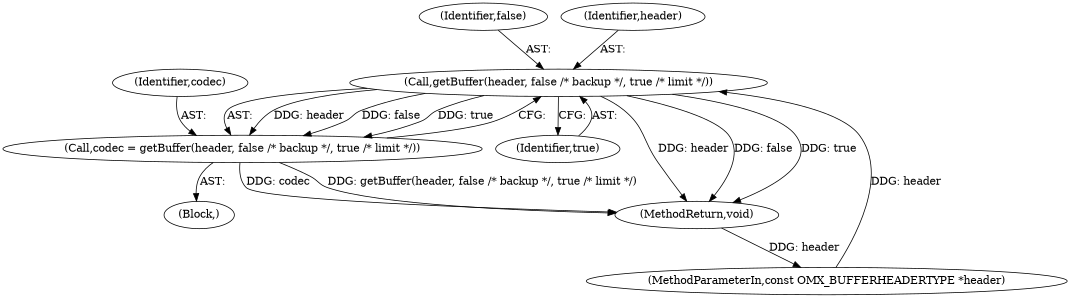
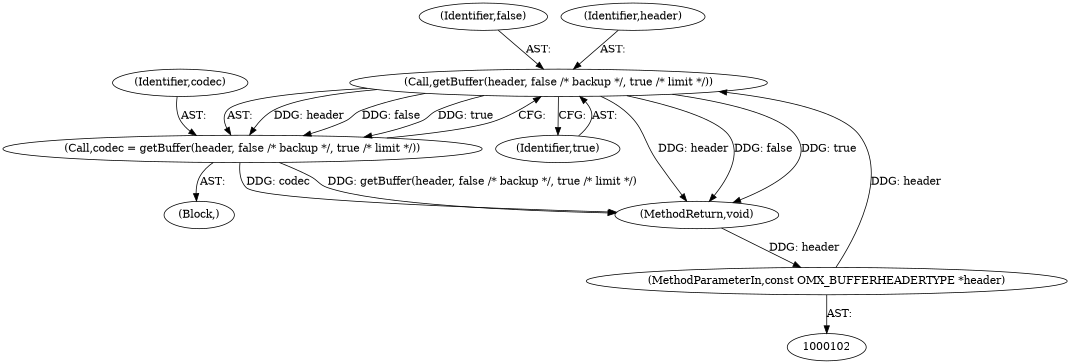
none -> (827, 347)
